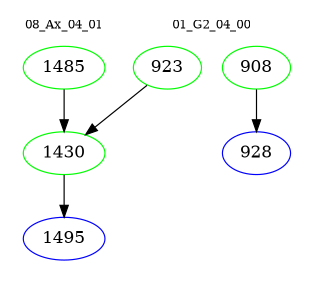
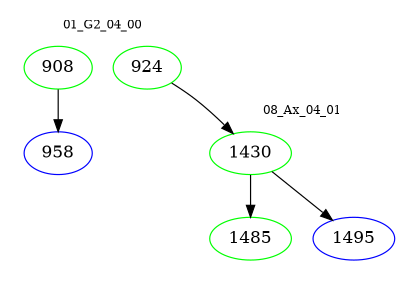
(167, 68) -> (147, 68)
(64, 105) -> (251, 190)
(256, 153) -> (58, 153)
